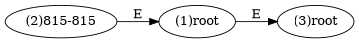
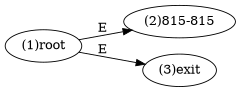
(133, 22) -> (101, 36)
(316, 22) -> (180, 70)
